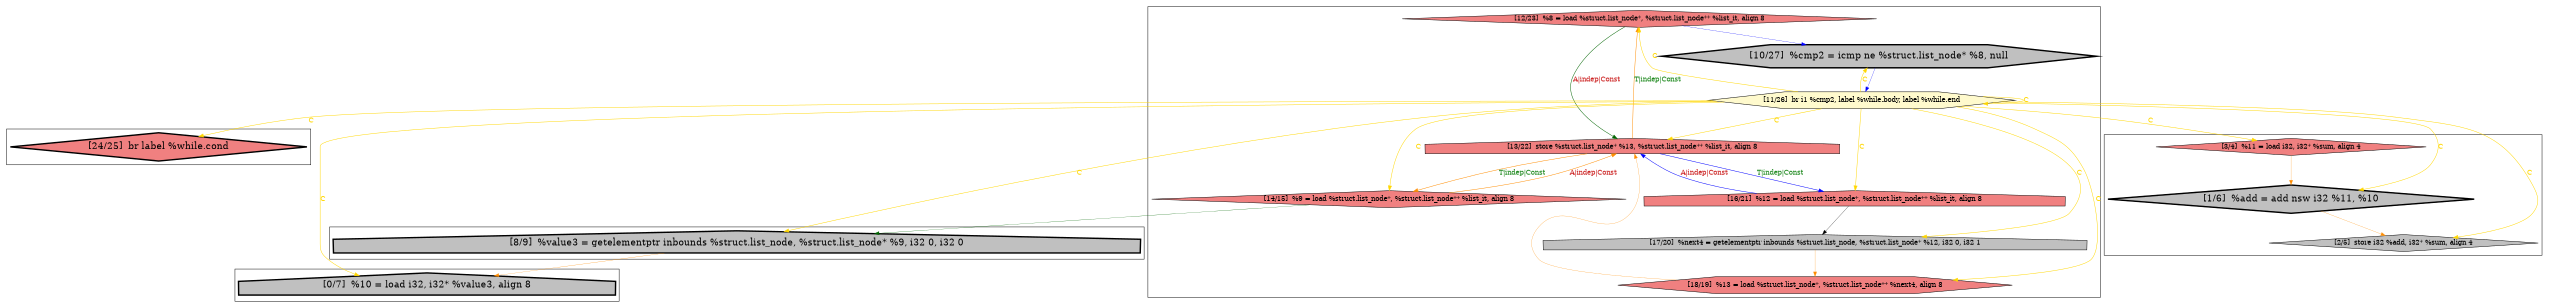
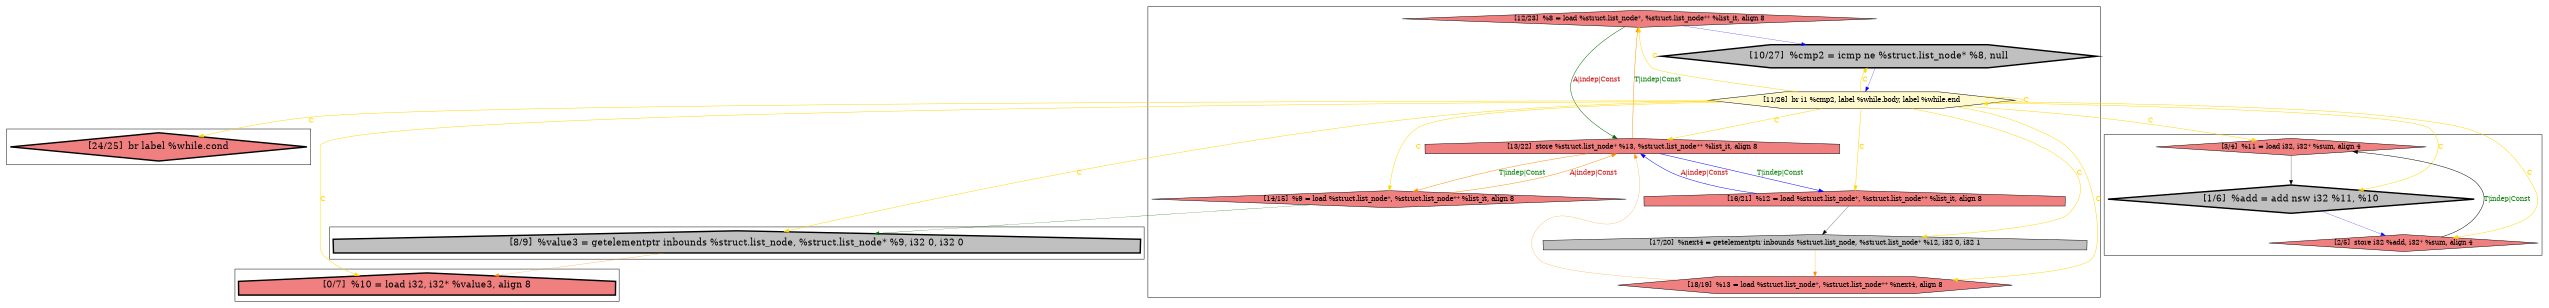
(2291, 168) -> (2291, 168)
none -> (2457, 172)
(2351, 223) -> (2351, 223)
(2404, 243) -> (2404, 243)
(427, 285) -> (427, 285)
